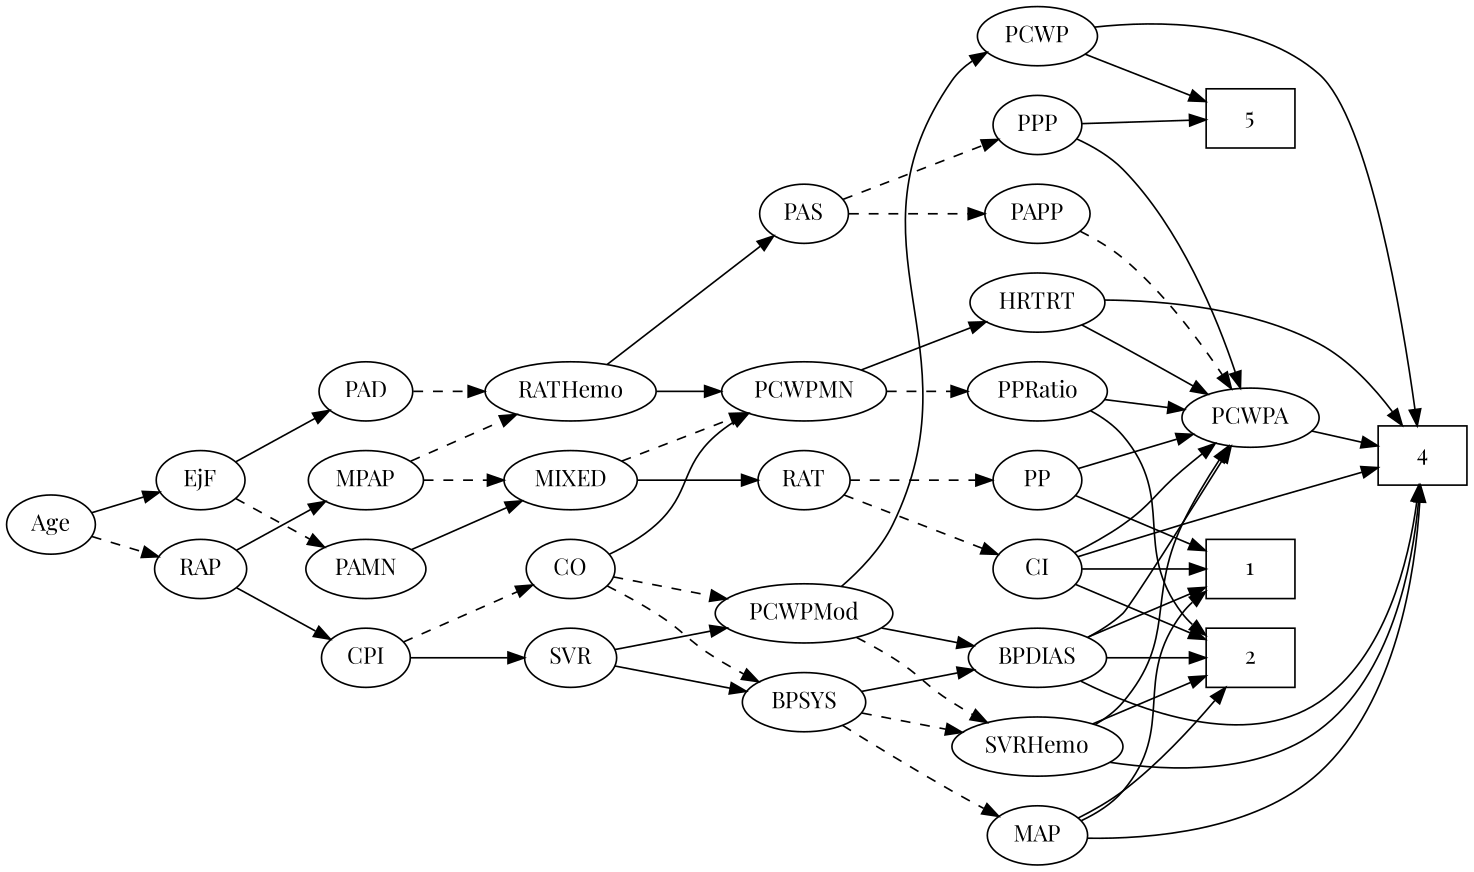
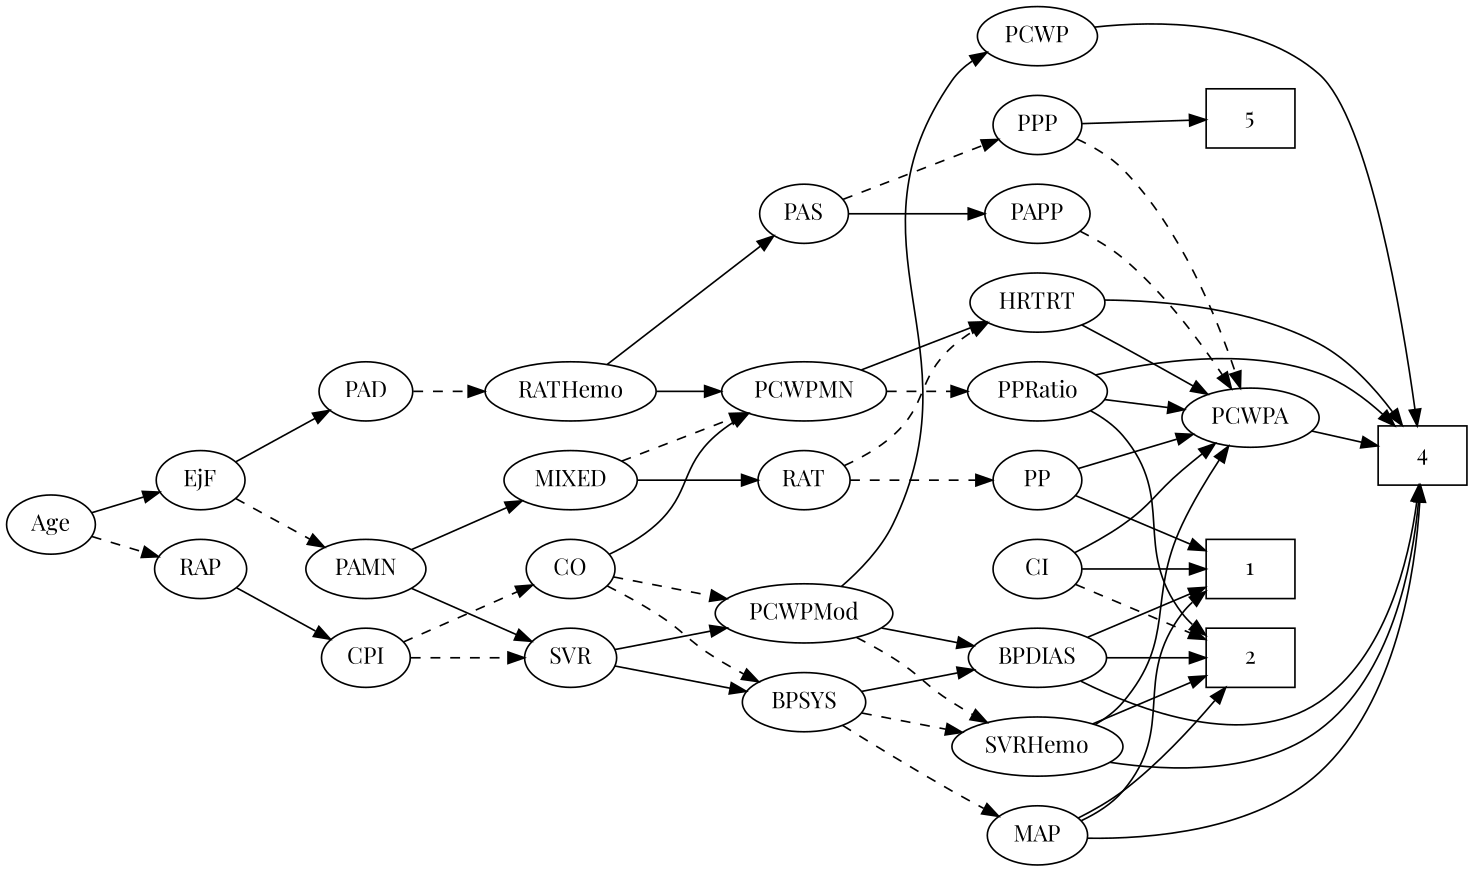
(1138, 75) -> none
(918, 214) -> (918, 214)
(1176, 240) -> (1176, 240)
(366, 480) -> none
(1220, 513) -> (1246, 360)
(913, 522) -> (912, 414)
(1147, 579) -> none
(1118, 603) -> (1130, 607)
none -> (454, 607)
(459, 658) -> (459, 658)
